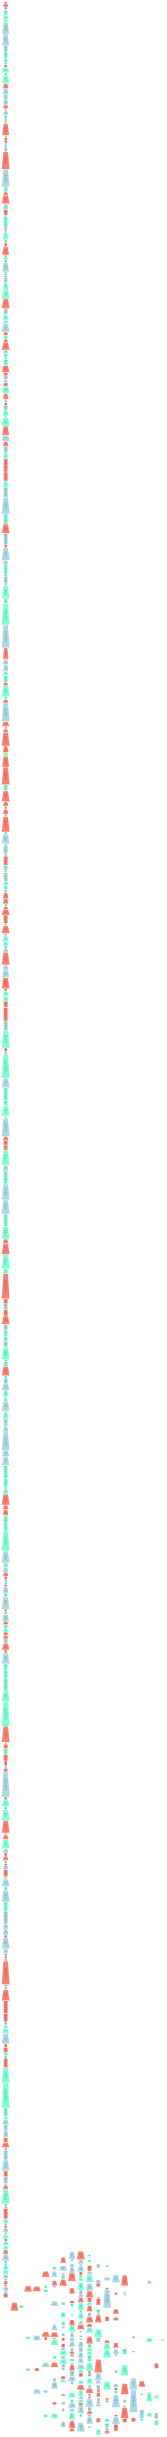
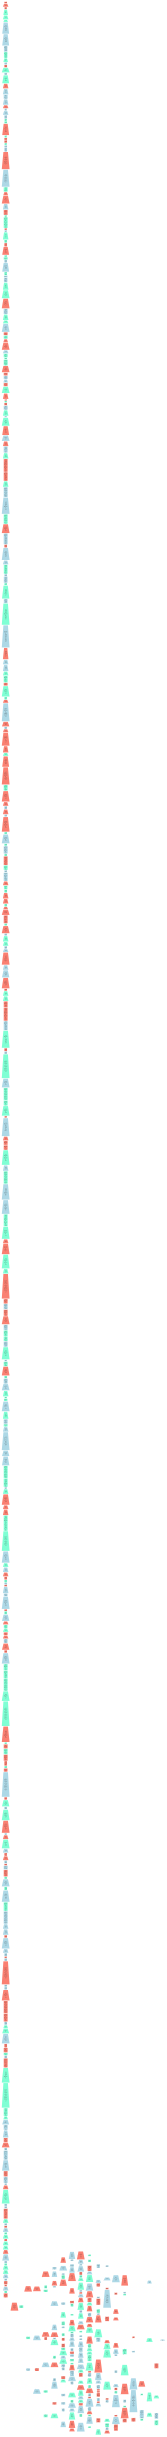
(6, 883) -> (6, 883)
(6, 1117) -> (6, 1117)
